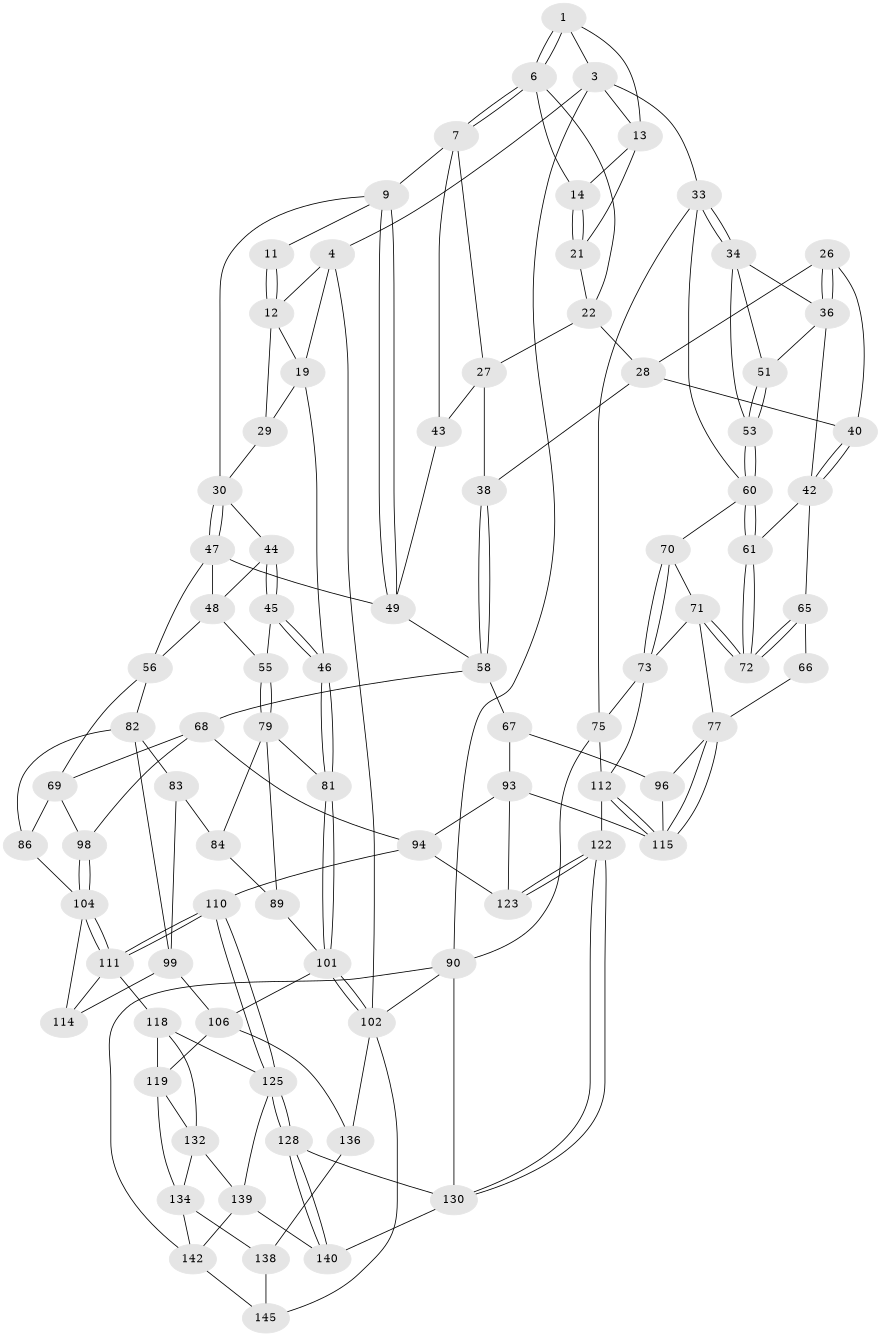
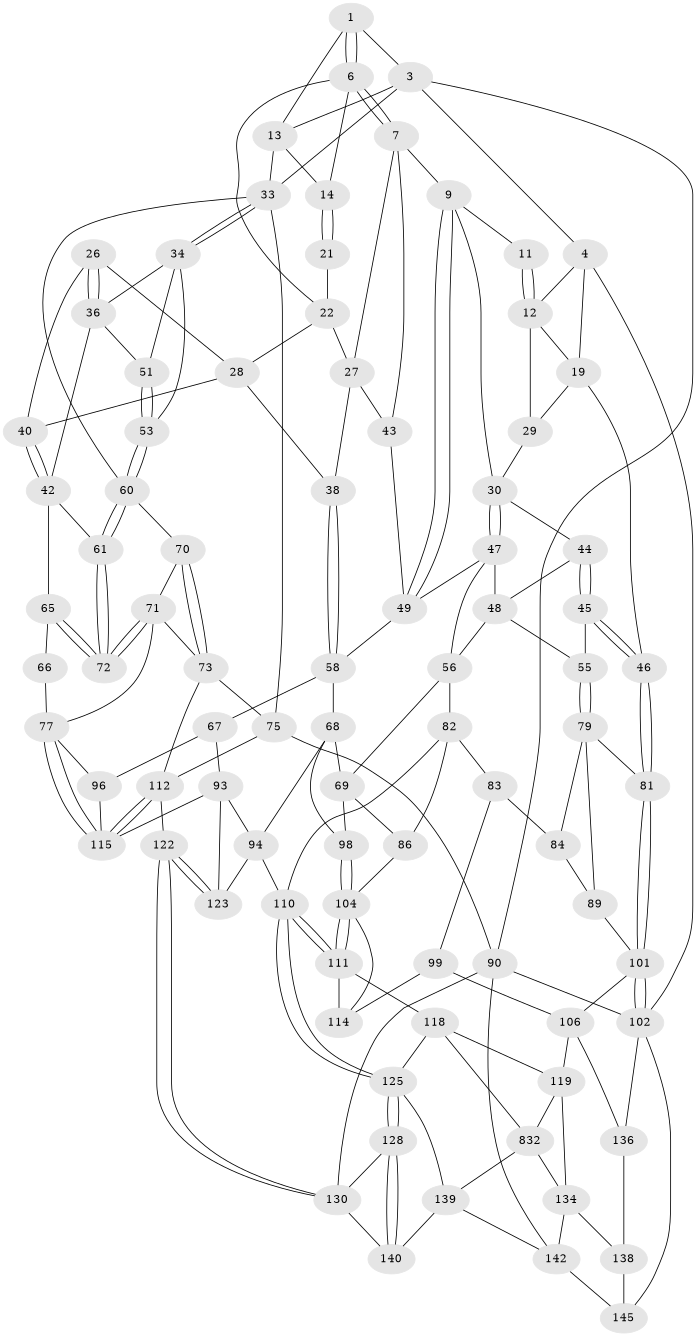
(616, 193) -> (272, 166)
(152, 845) -> (355, 810)
(195, 1141) -> (530, 1141)
